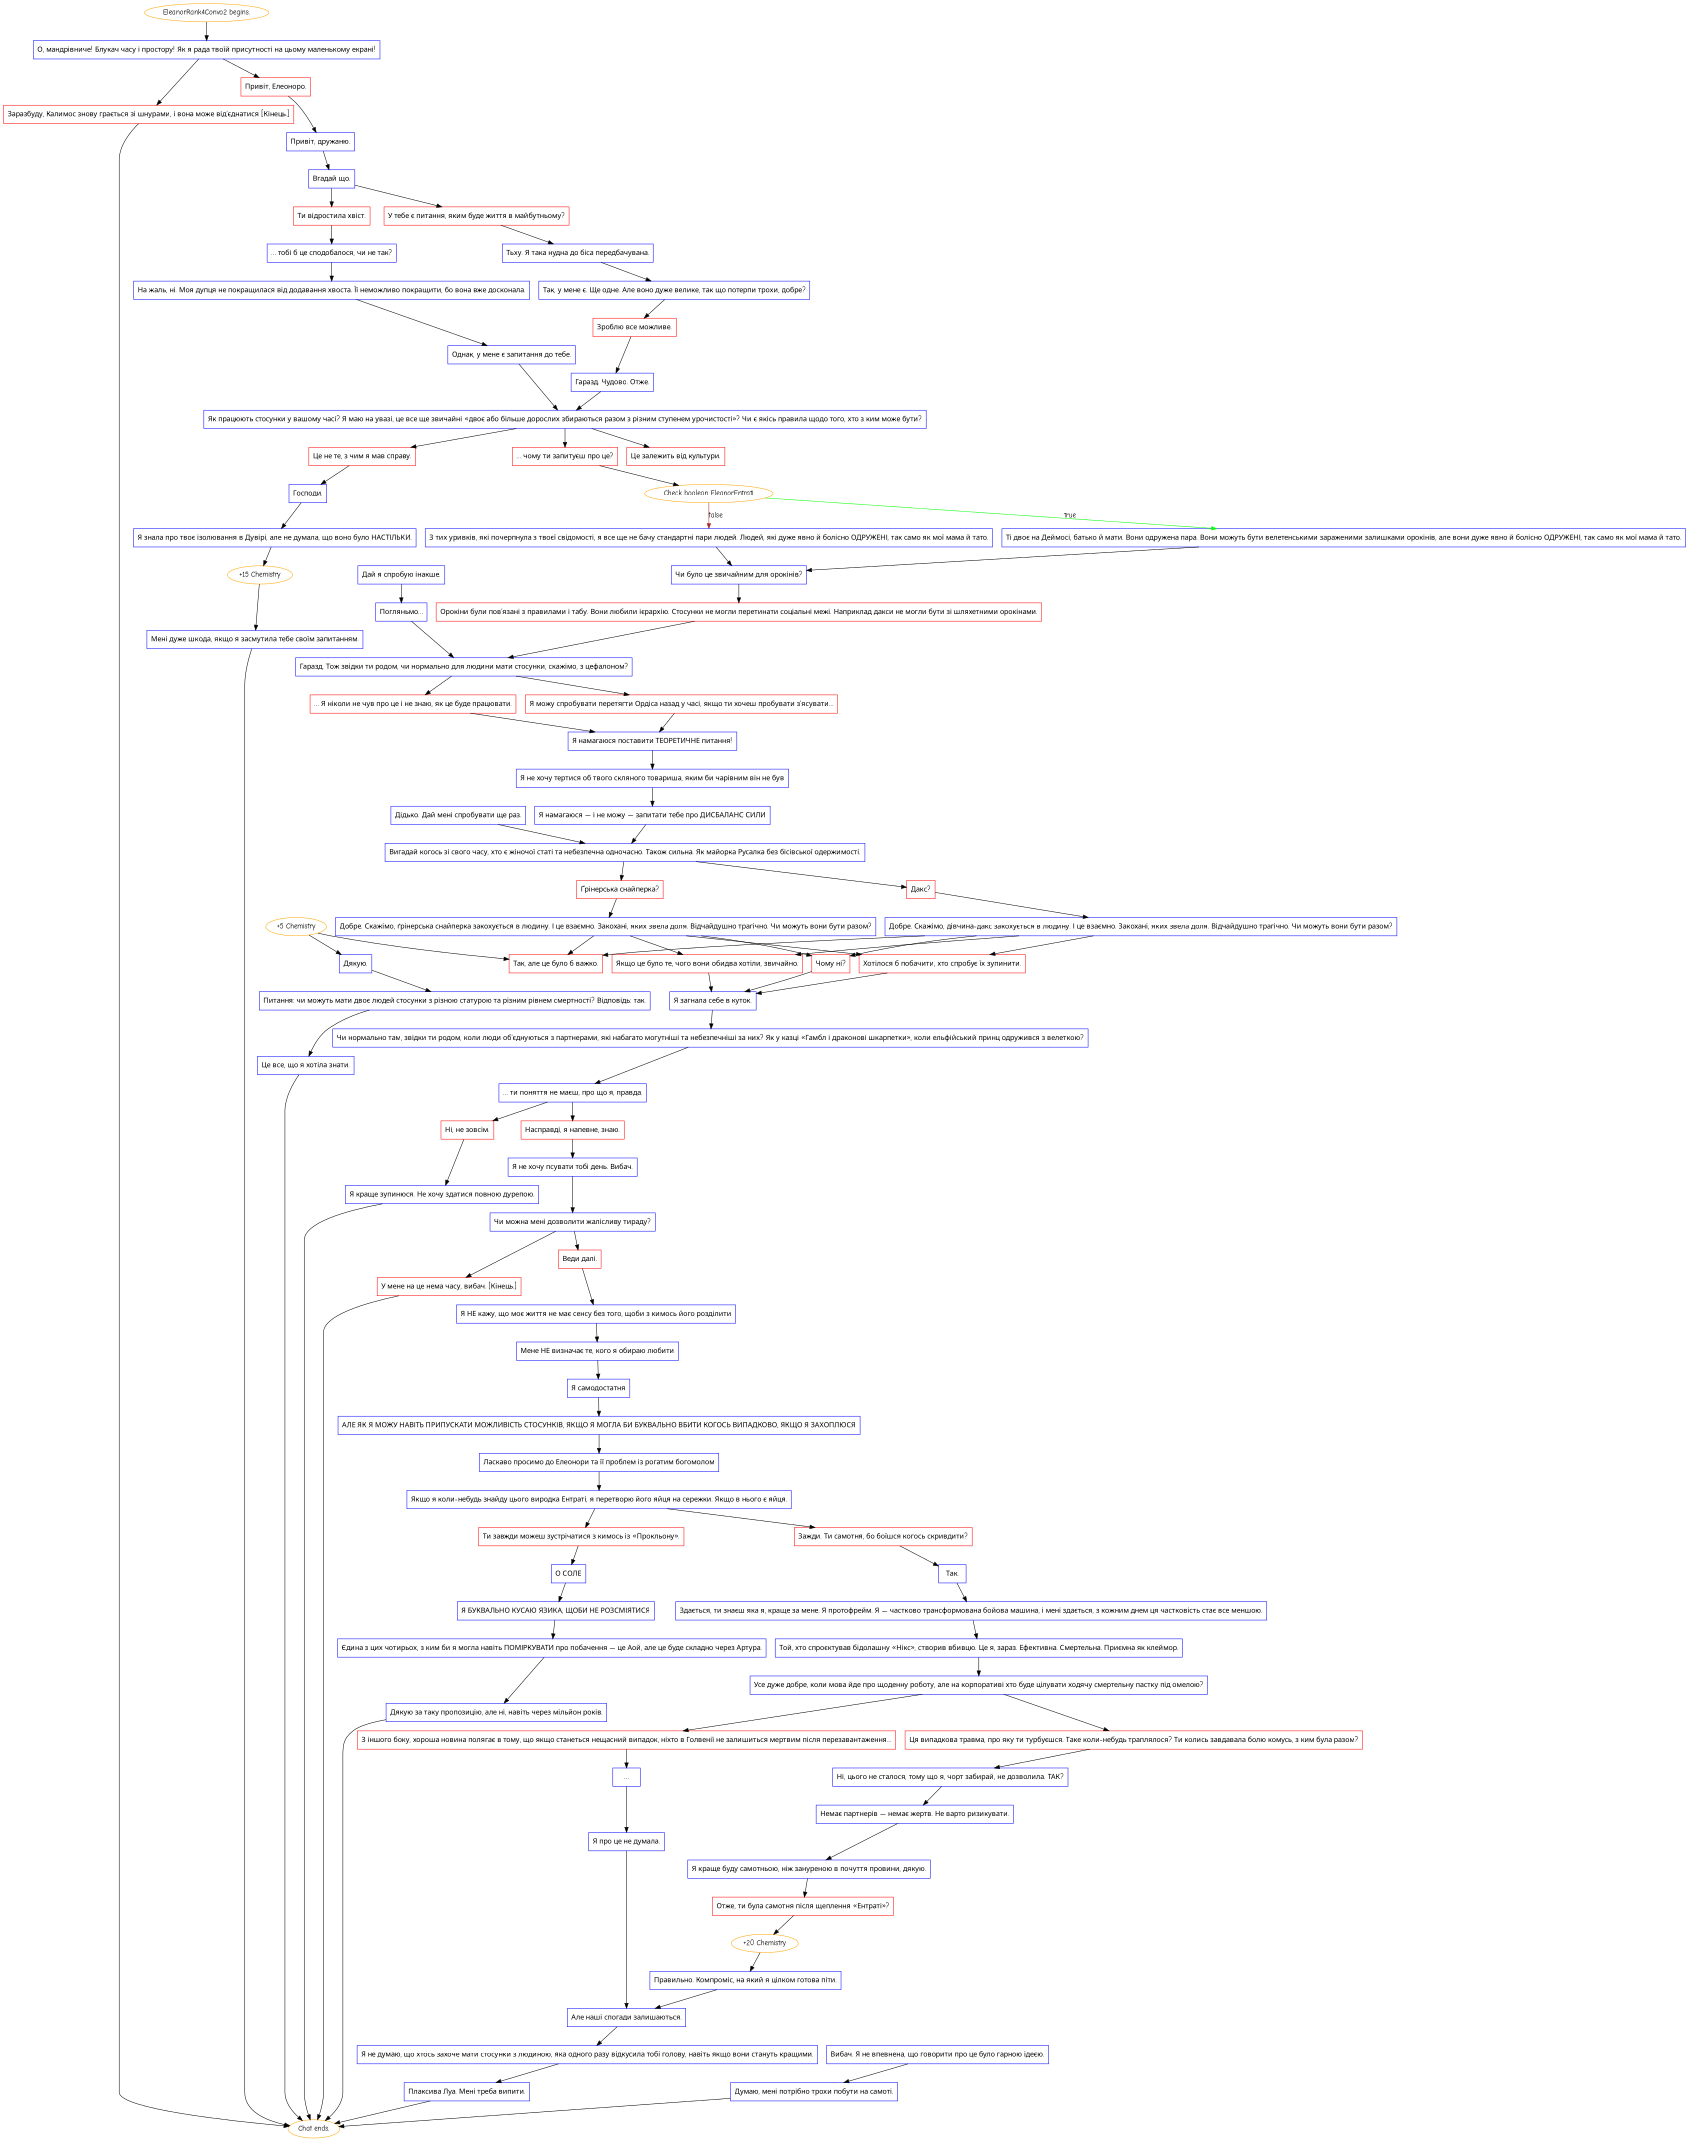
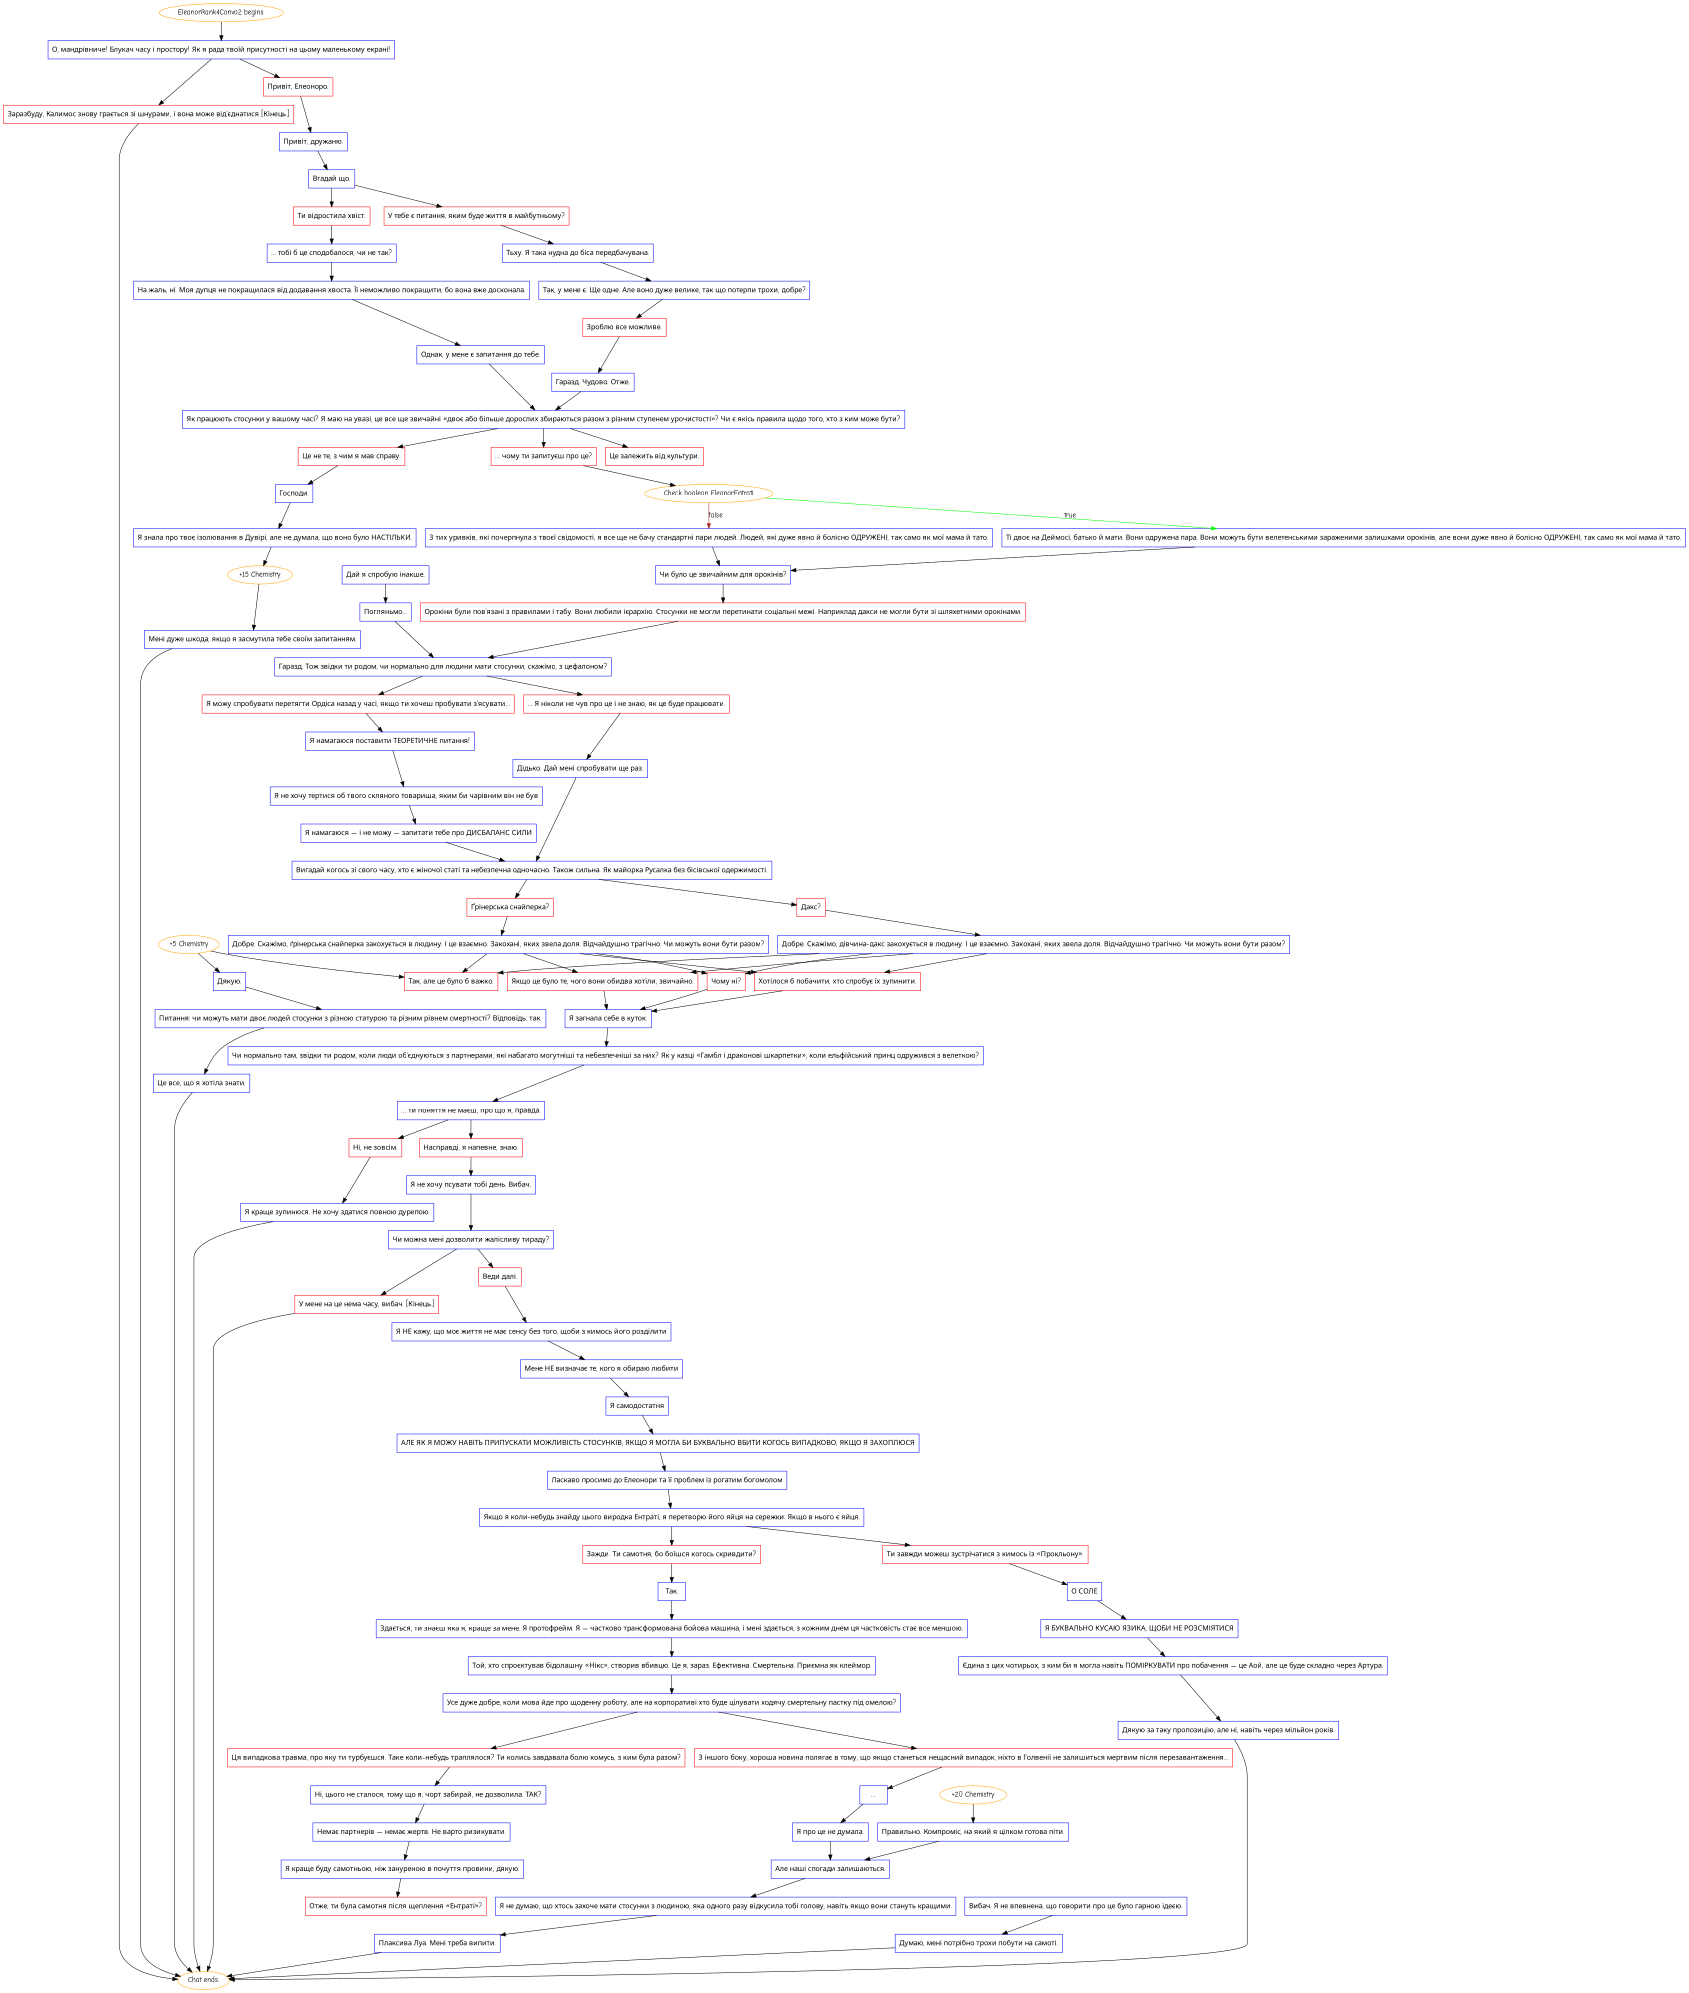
(530, 722) -> (605, 734)
(786, 1923) -> none
